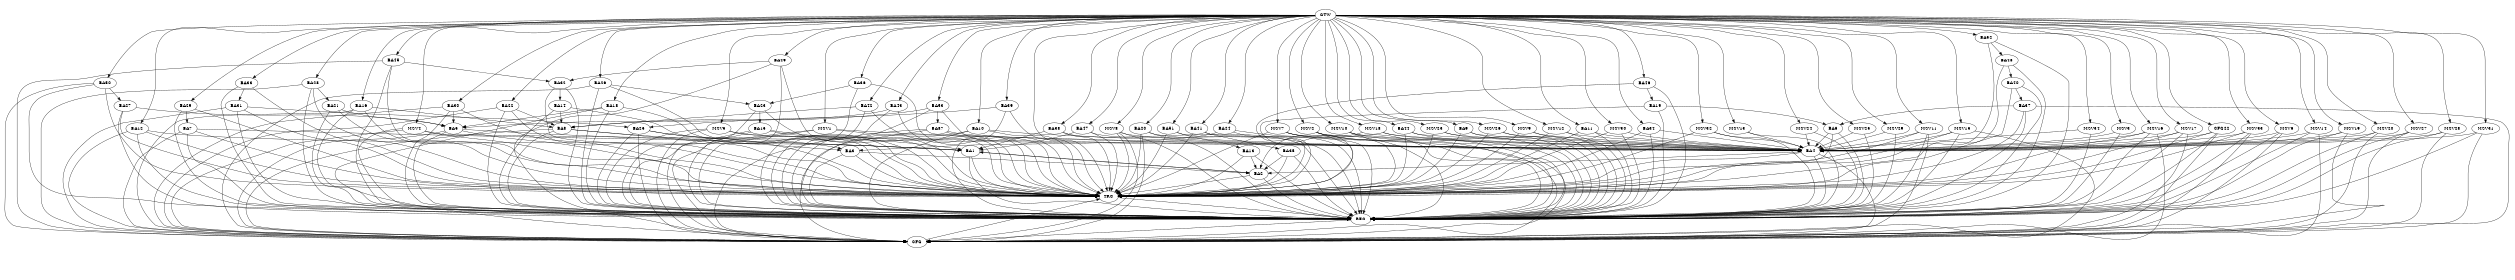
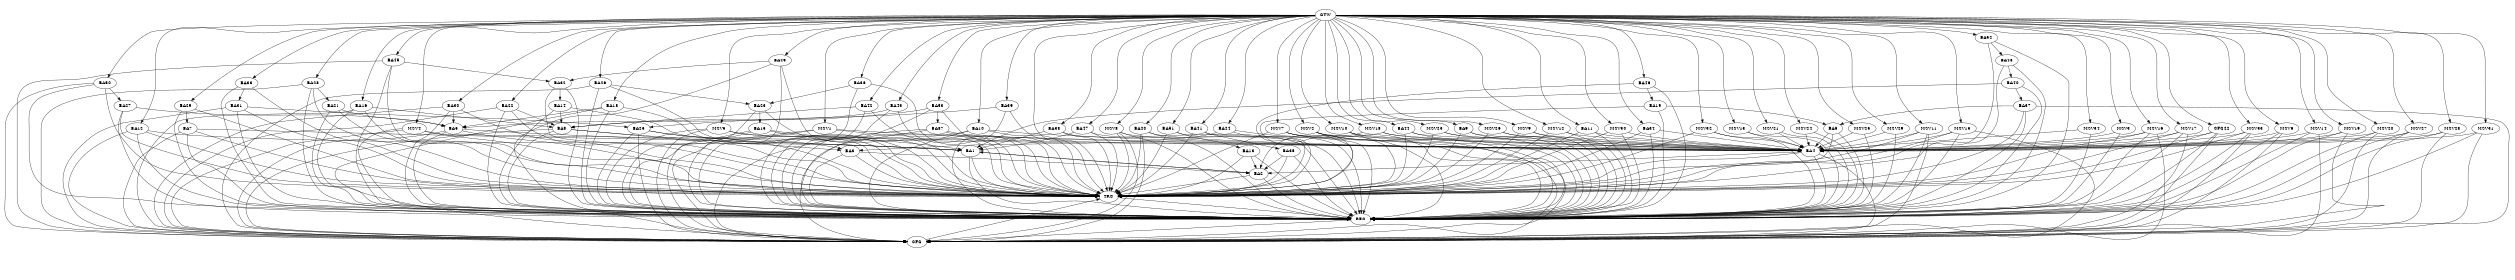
none -> (1771, 128)
(1589, 193) -> (1488, 97)
